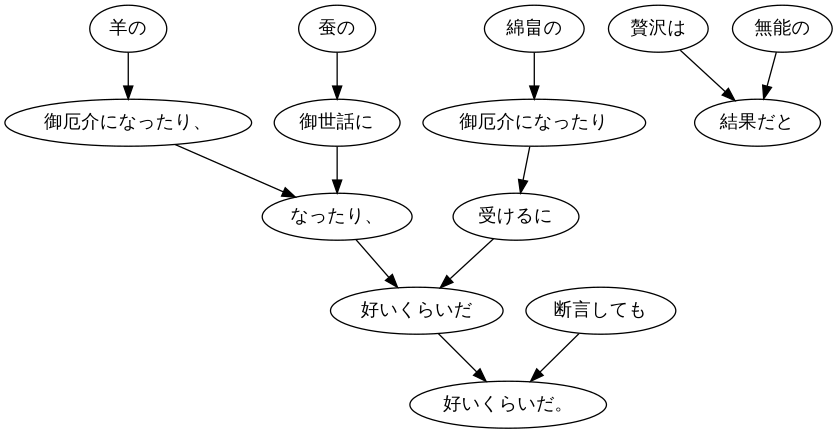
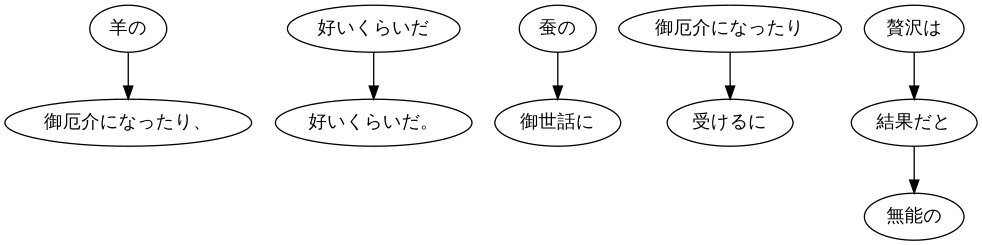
(534, 29) -> none
(772, 69) -> (914, 163)
(337, 217) -> none
(472, 259) -> none
(601, 311) -> none
